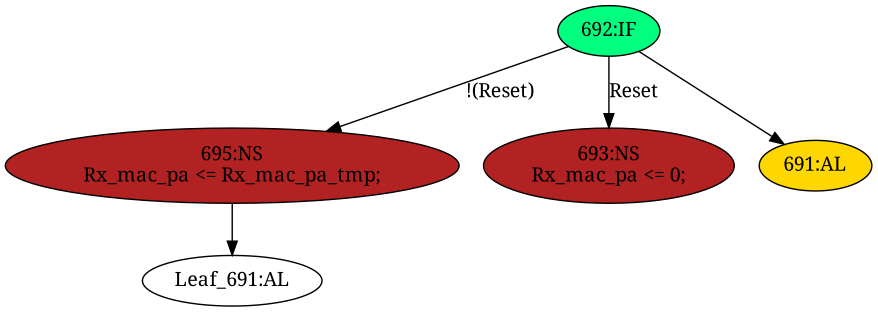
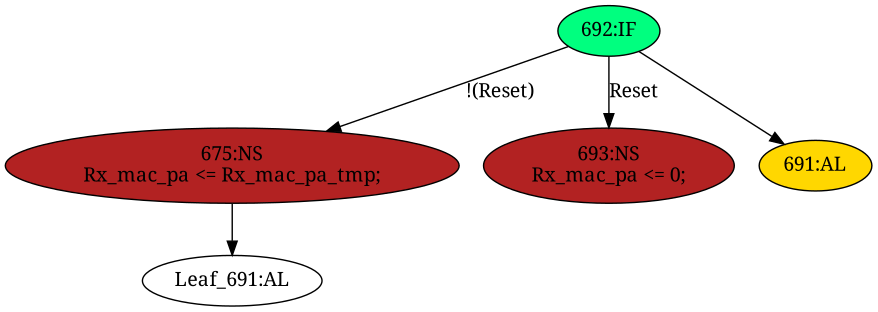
(232, 166) -> (232, 166)
